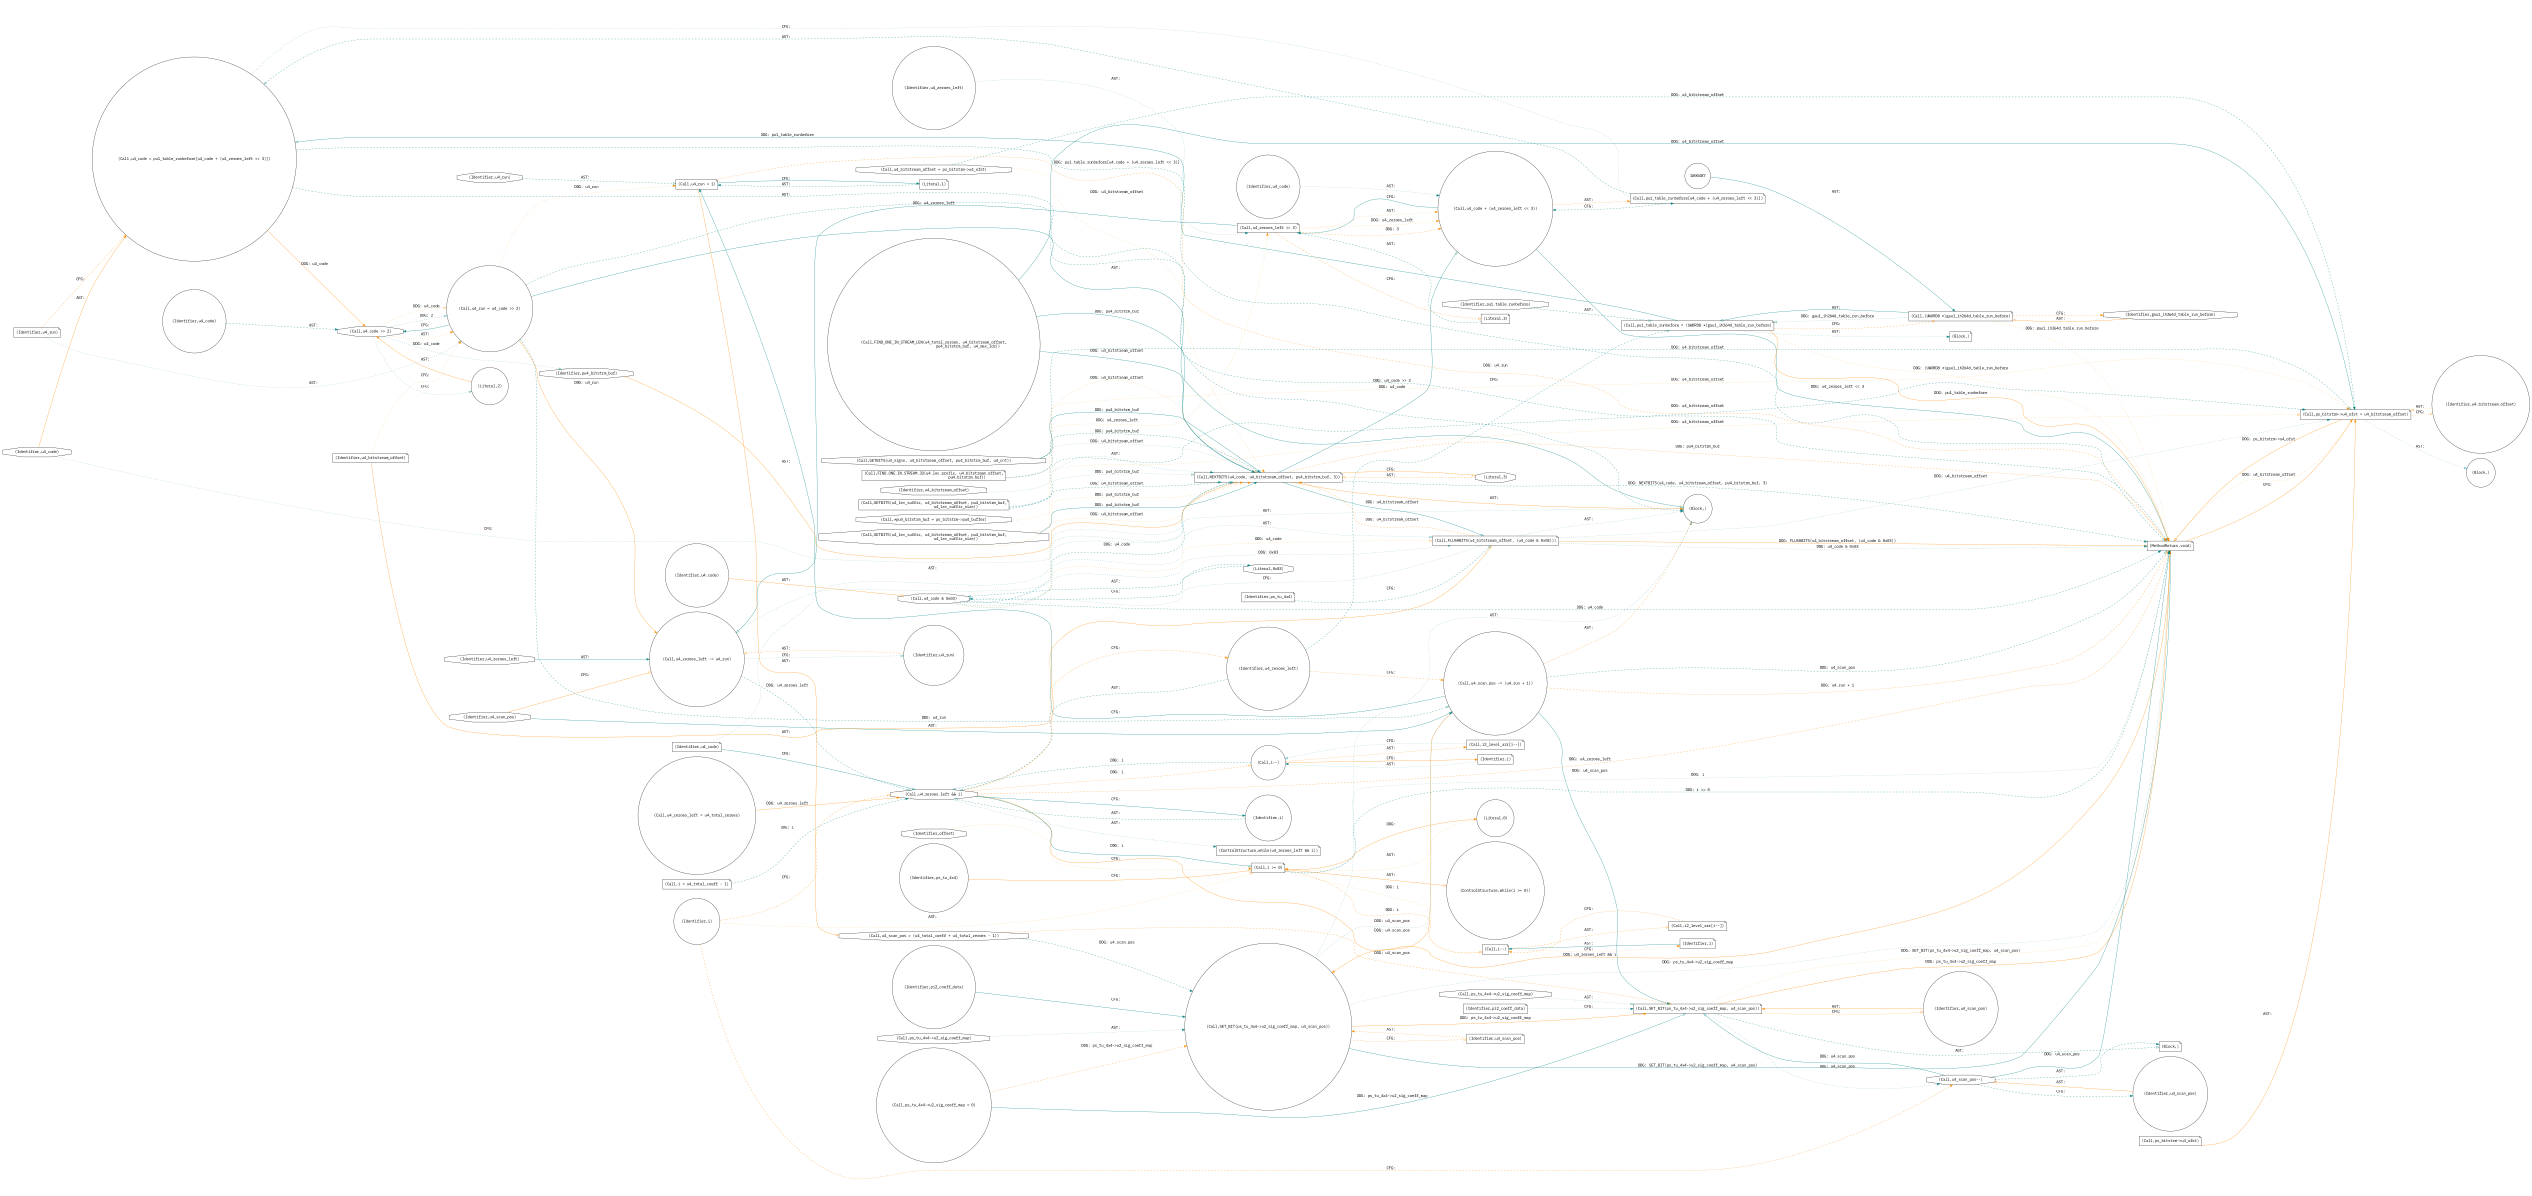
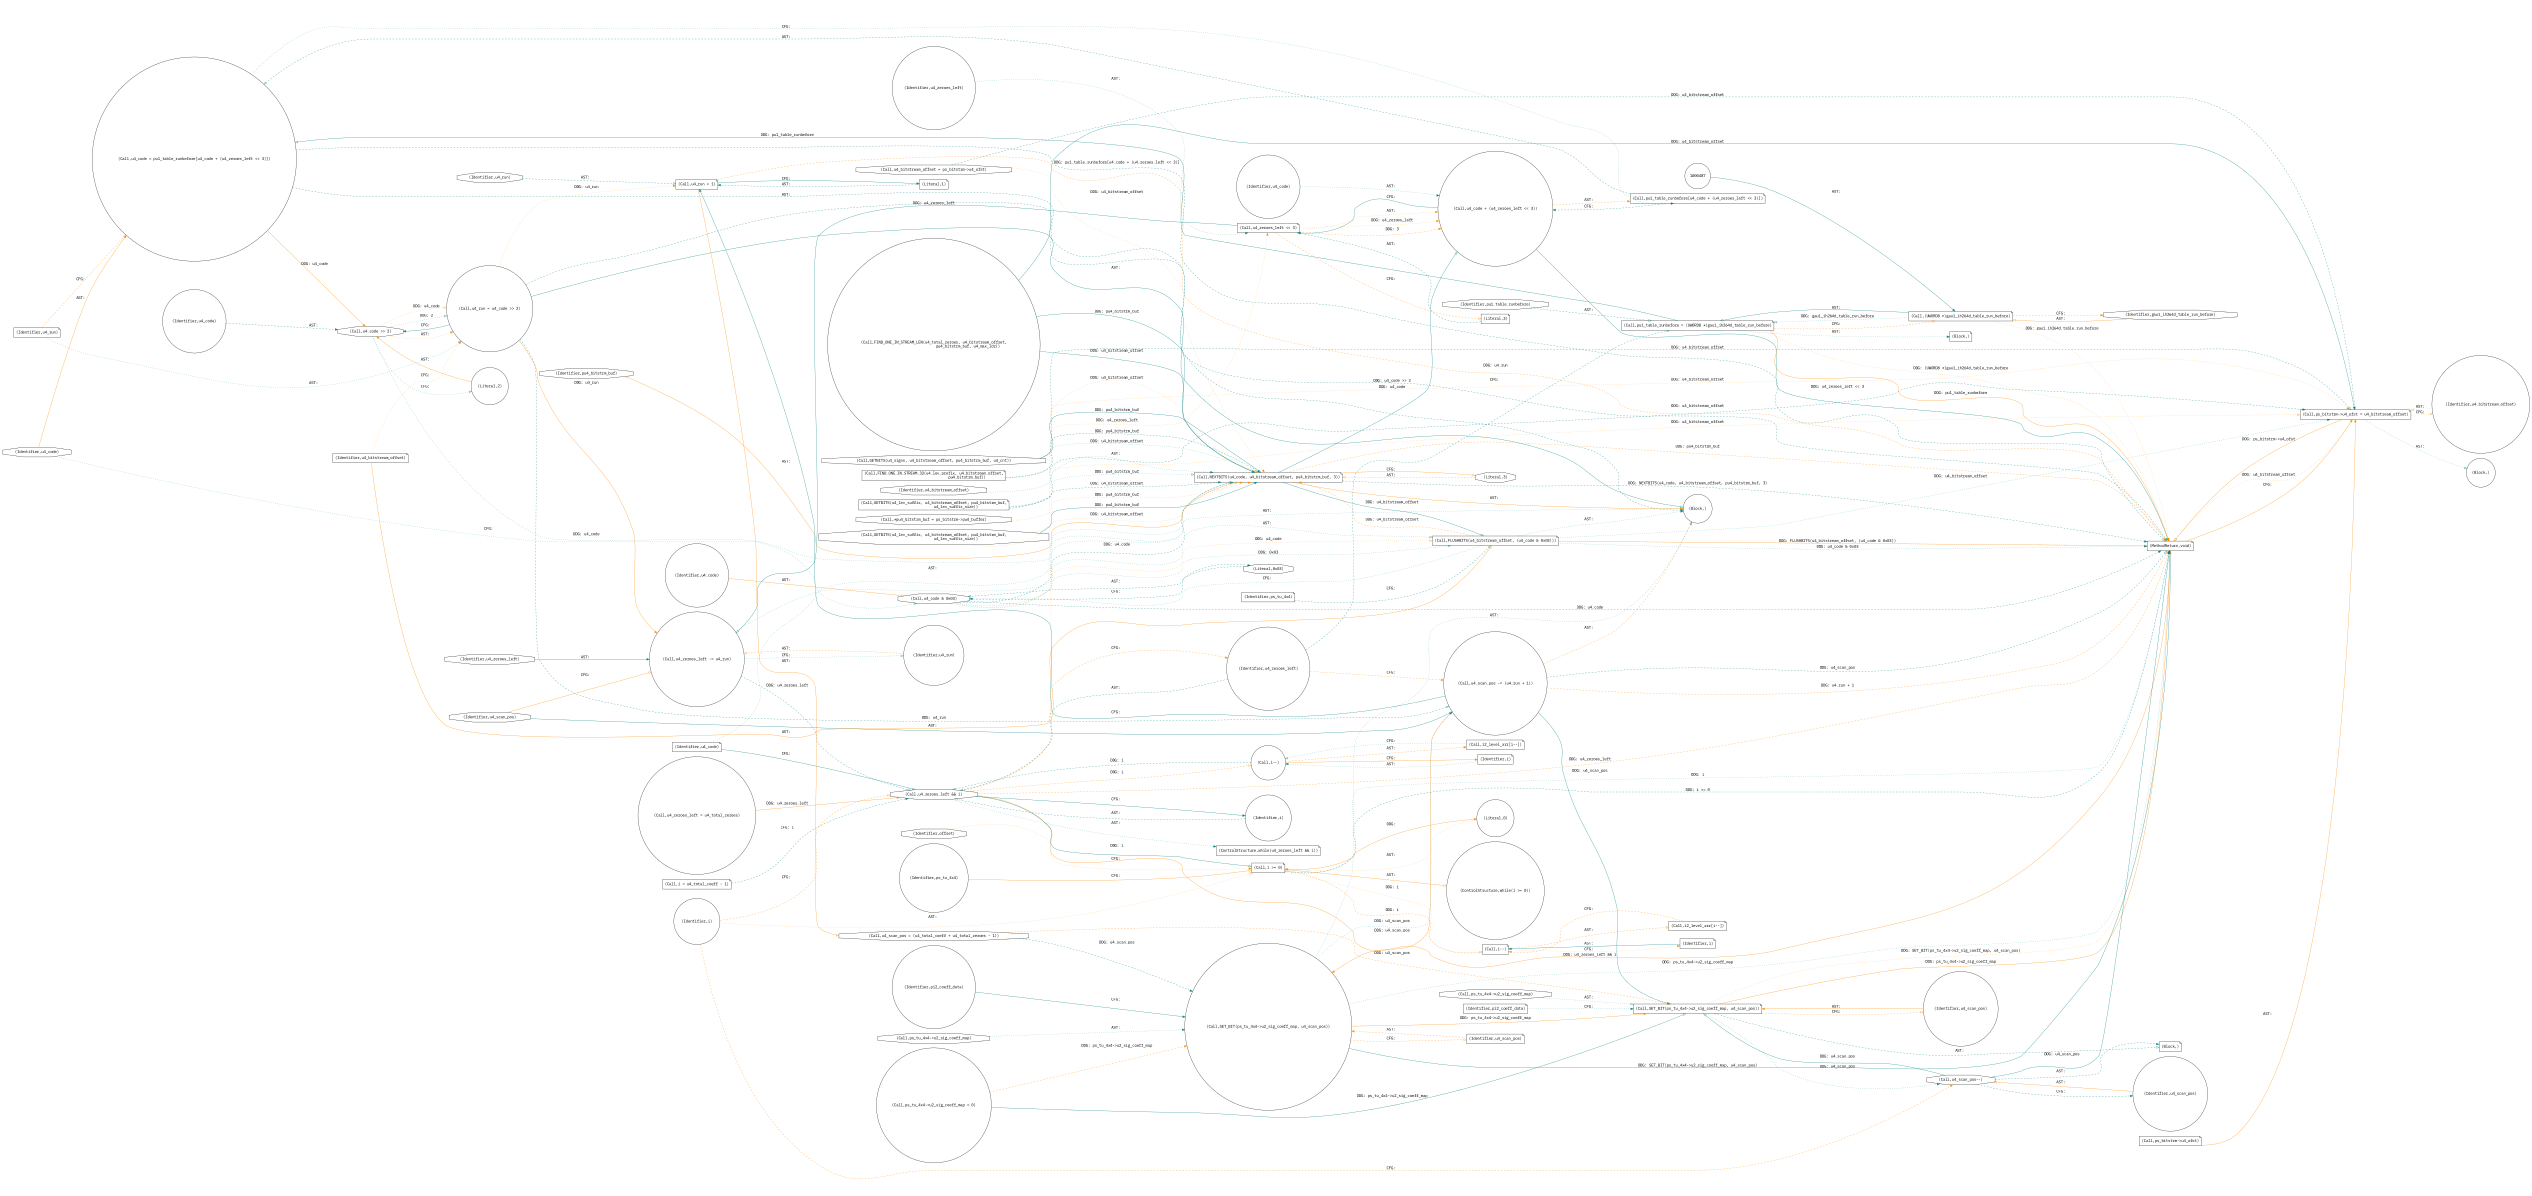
(470, 359) -> (558, 539)
(787, 828) -> (787, 828)
